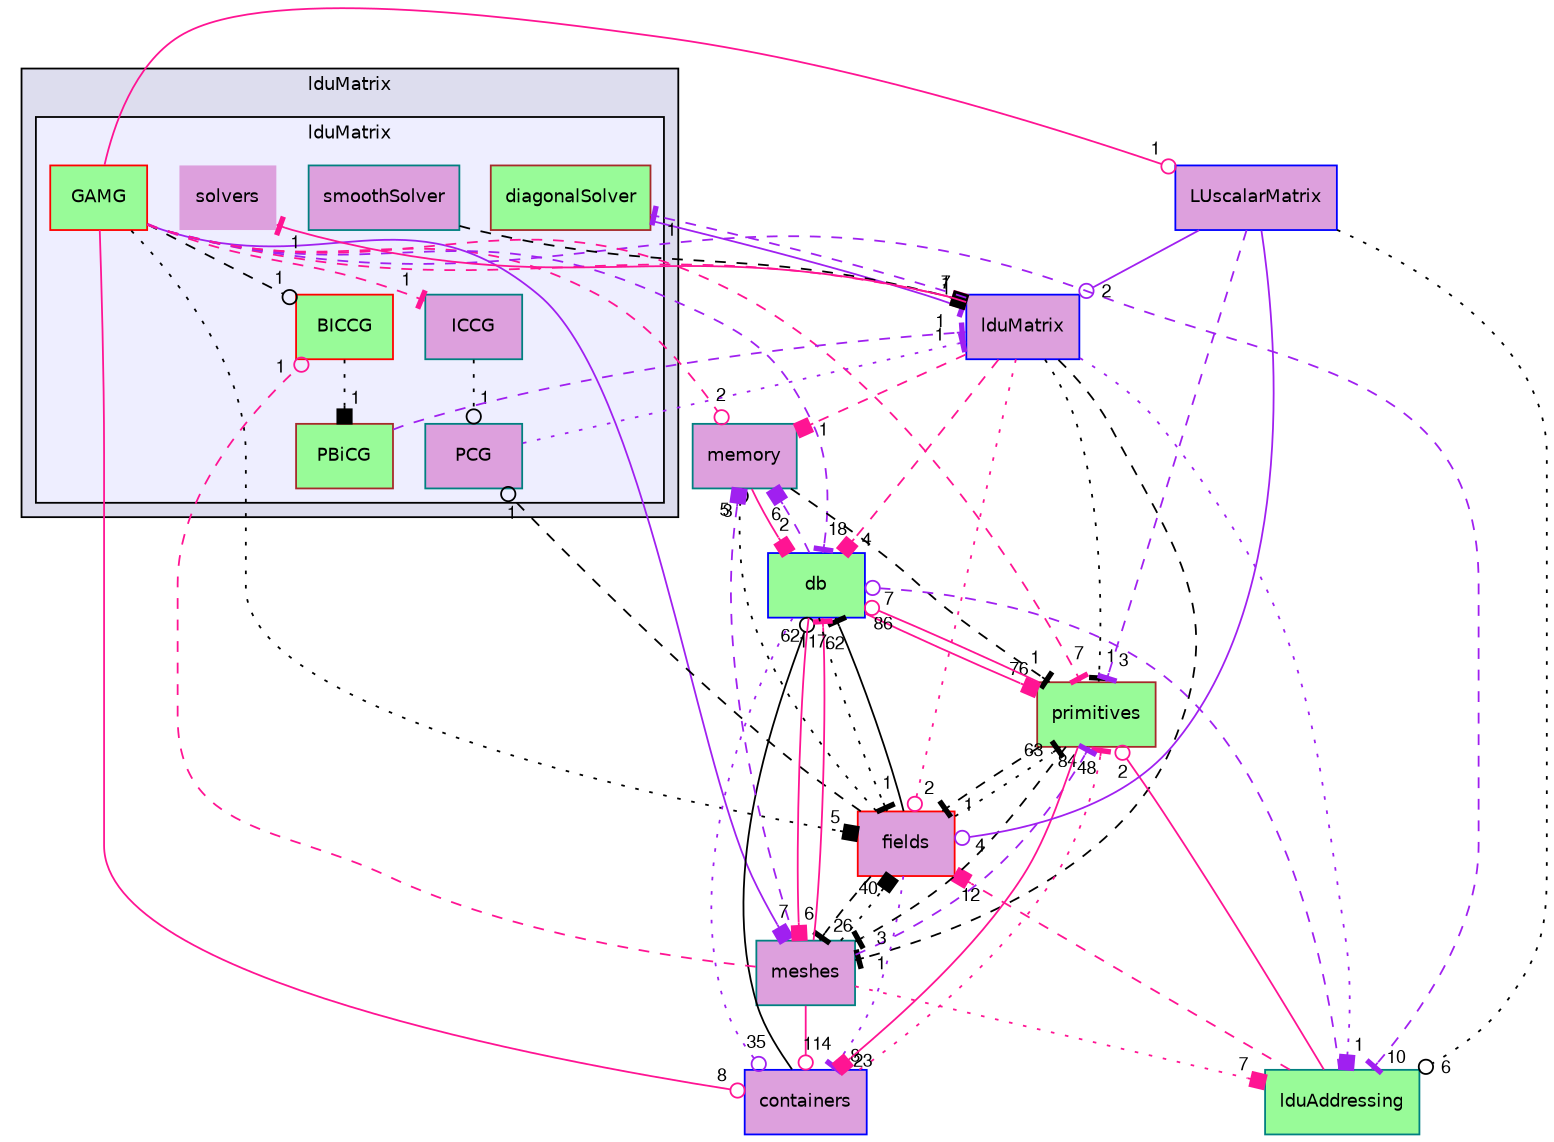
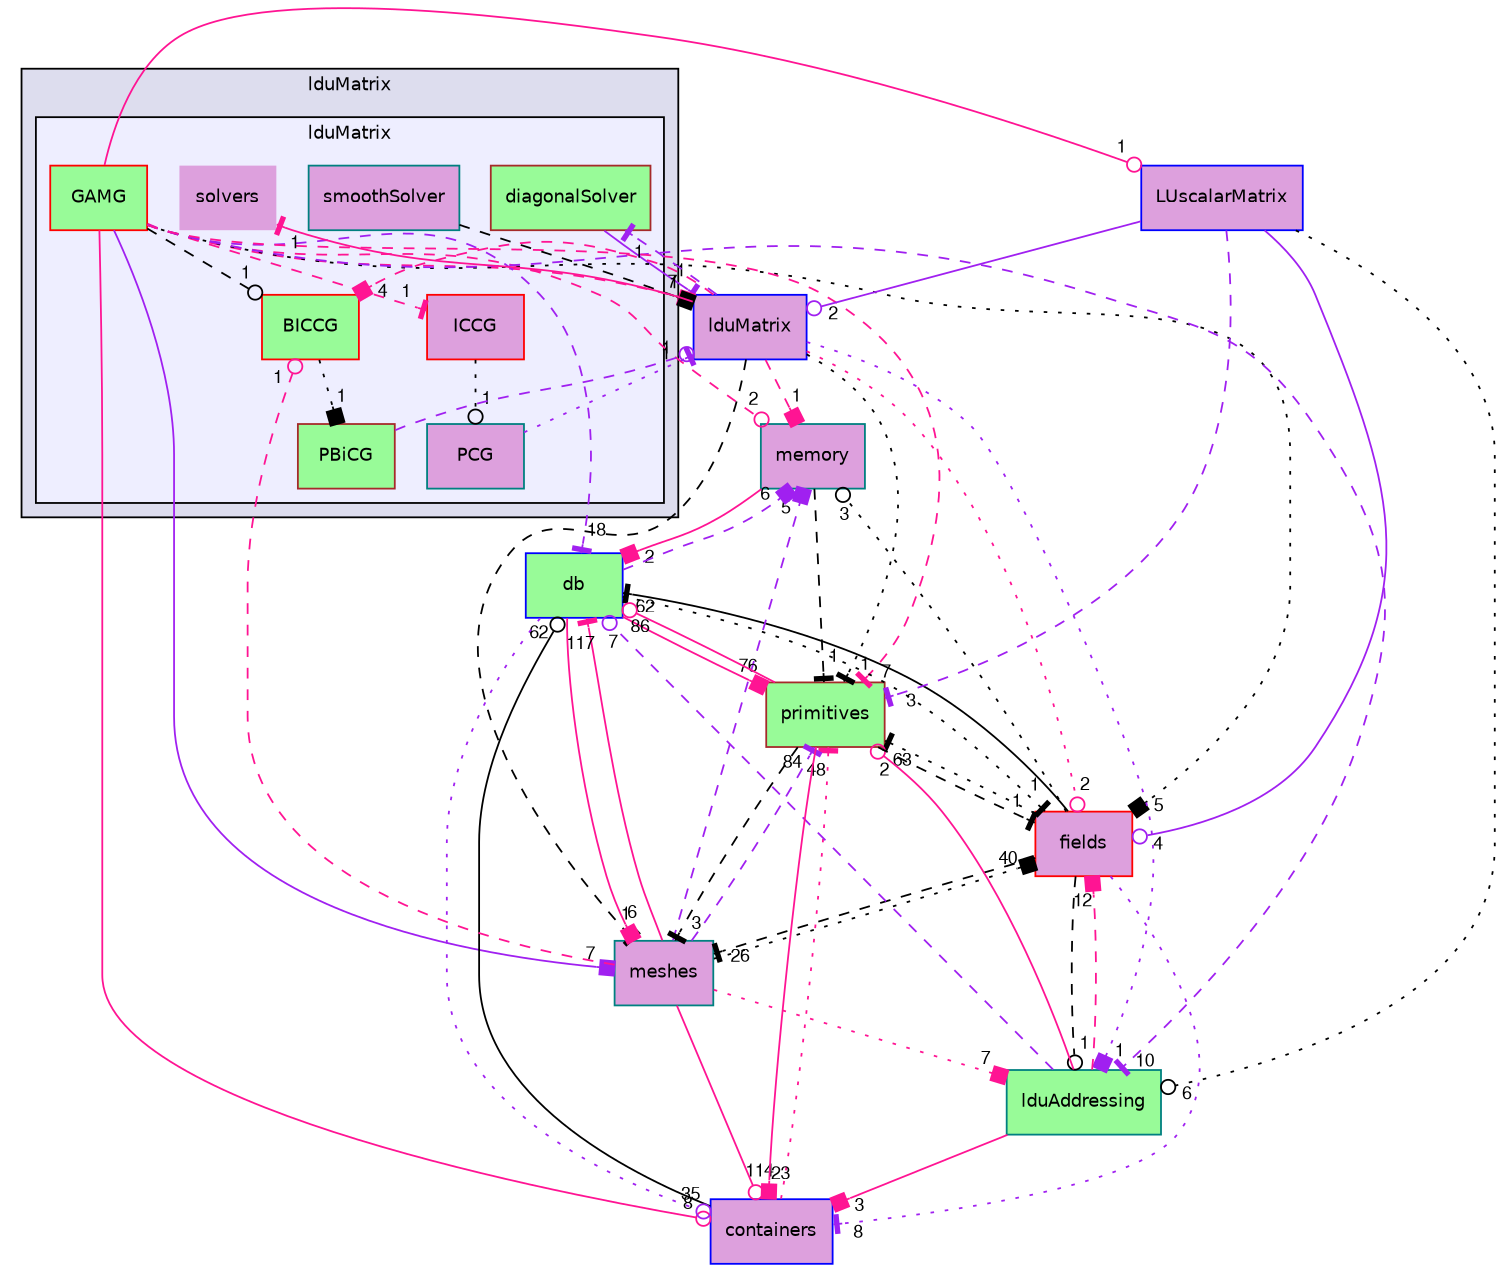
(474, 327) -> (476, 327)
(644, 370) -> (537, 391)
(934, 440) -> (545, 242)
(672, 655) -> (1072, 966)
none -> (929, 1166)
